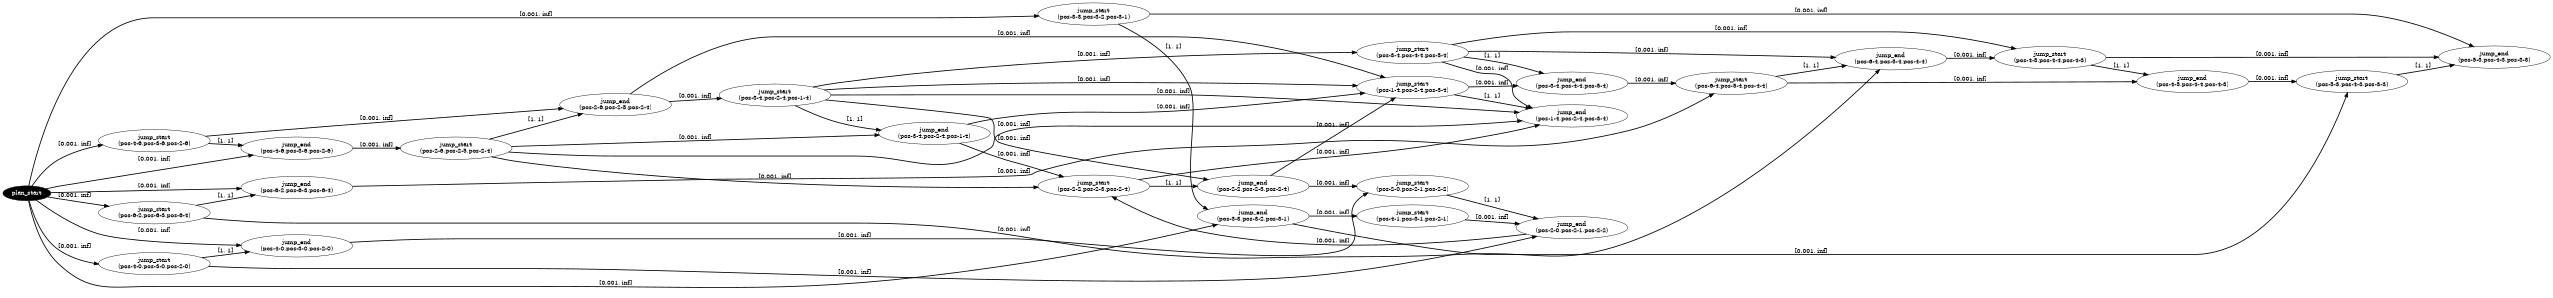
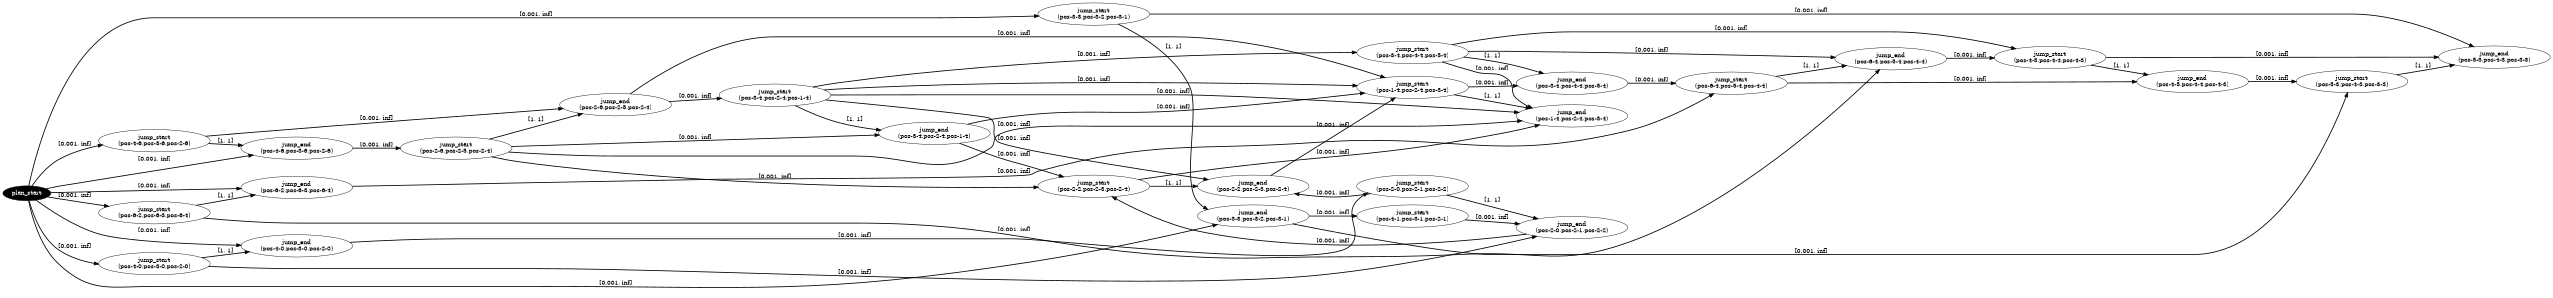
(1331, 186) -> (1335, 197)
